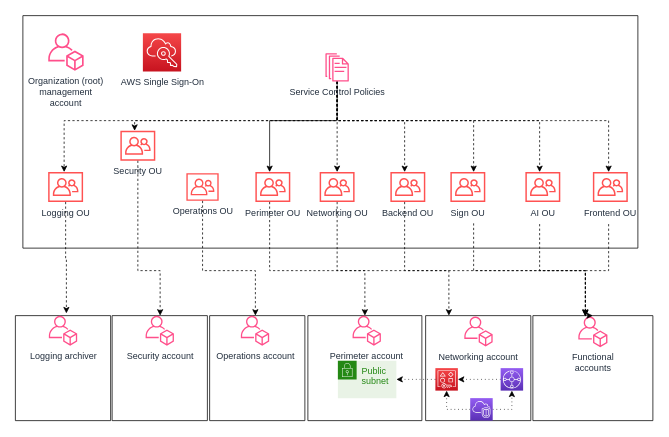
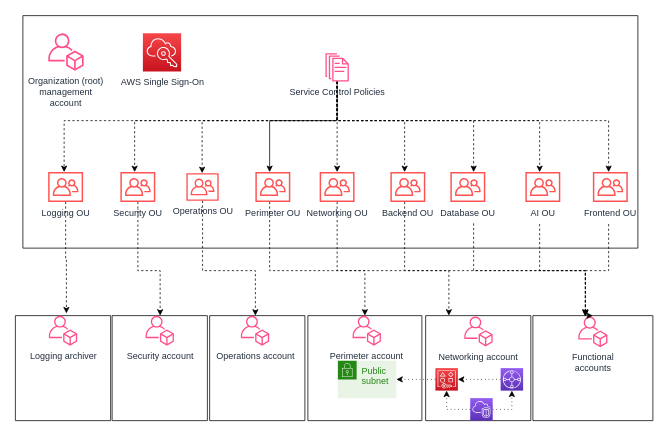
(138, 146) -> (138, 187)
none -> (202, 166)
(468, 213) -> (468, 213)
